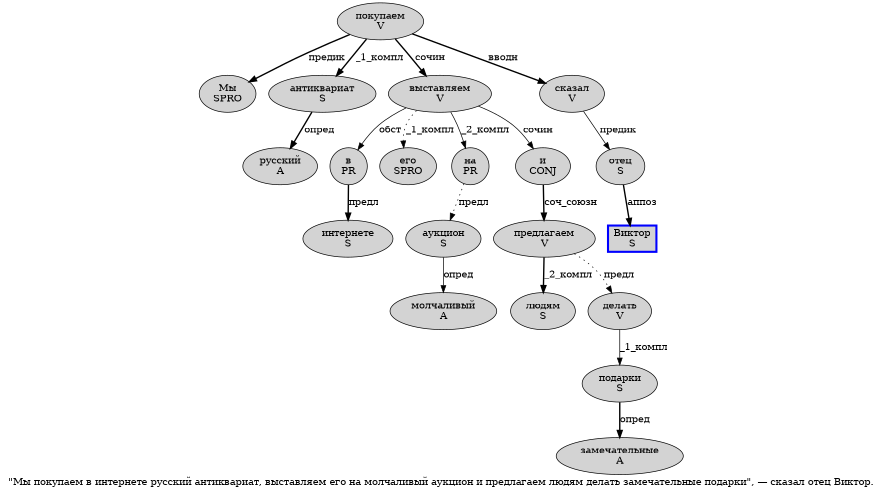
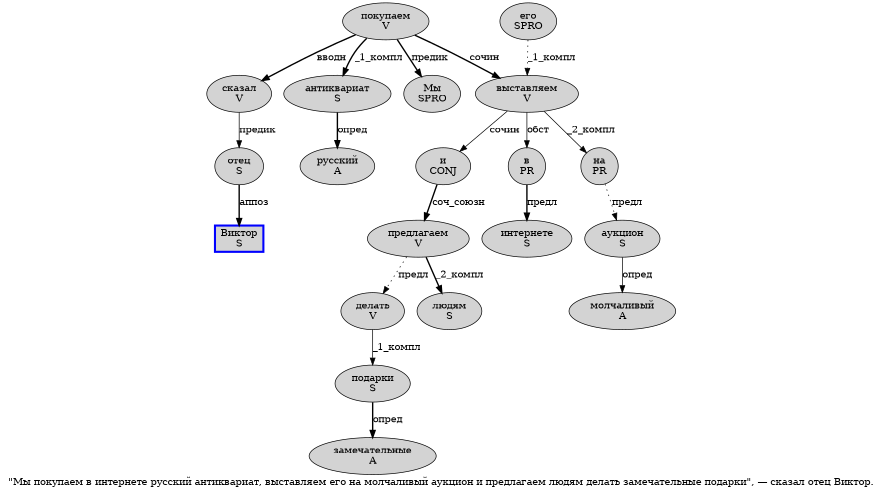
(406, 124) -> (528, 54)
